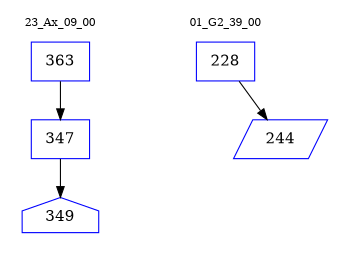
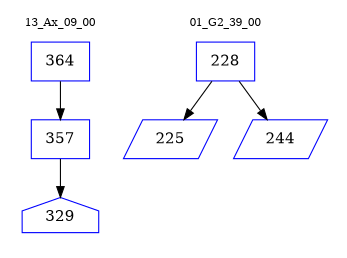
(60, 23) -> (60, 23)
(60, 62) -> (60, 62)
(60, 139) -> (60, 139)
none -> (171, 139)
(60, 217) -> (60, 217)
